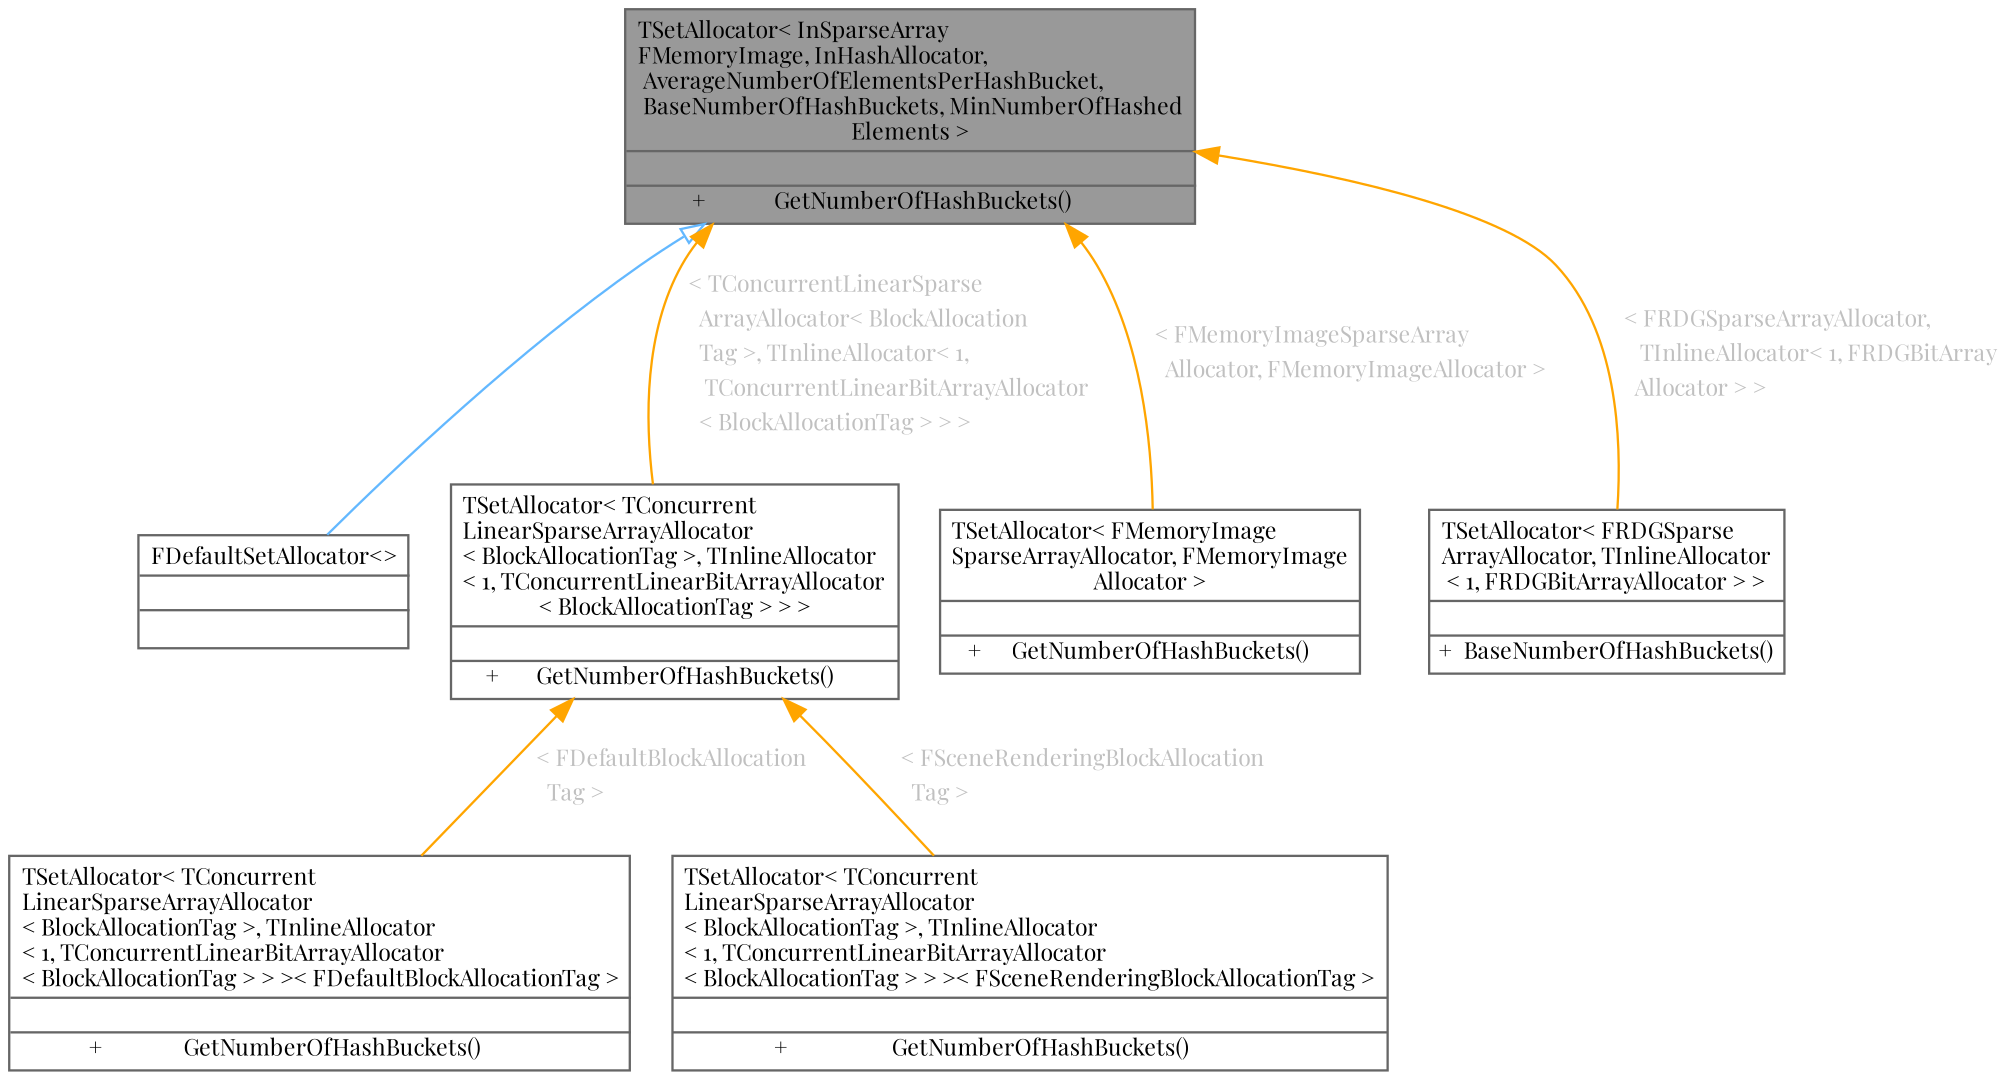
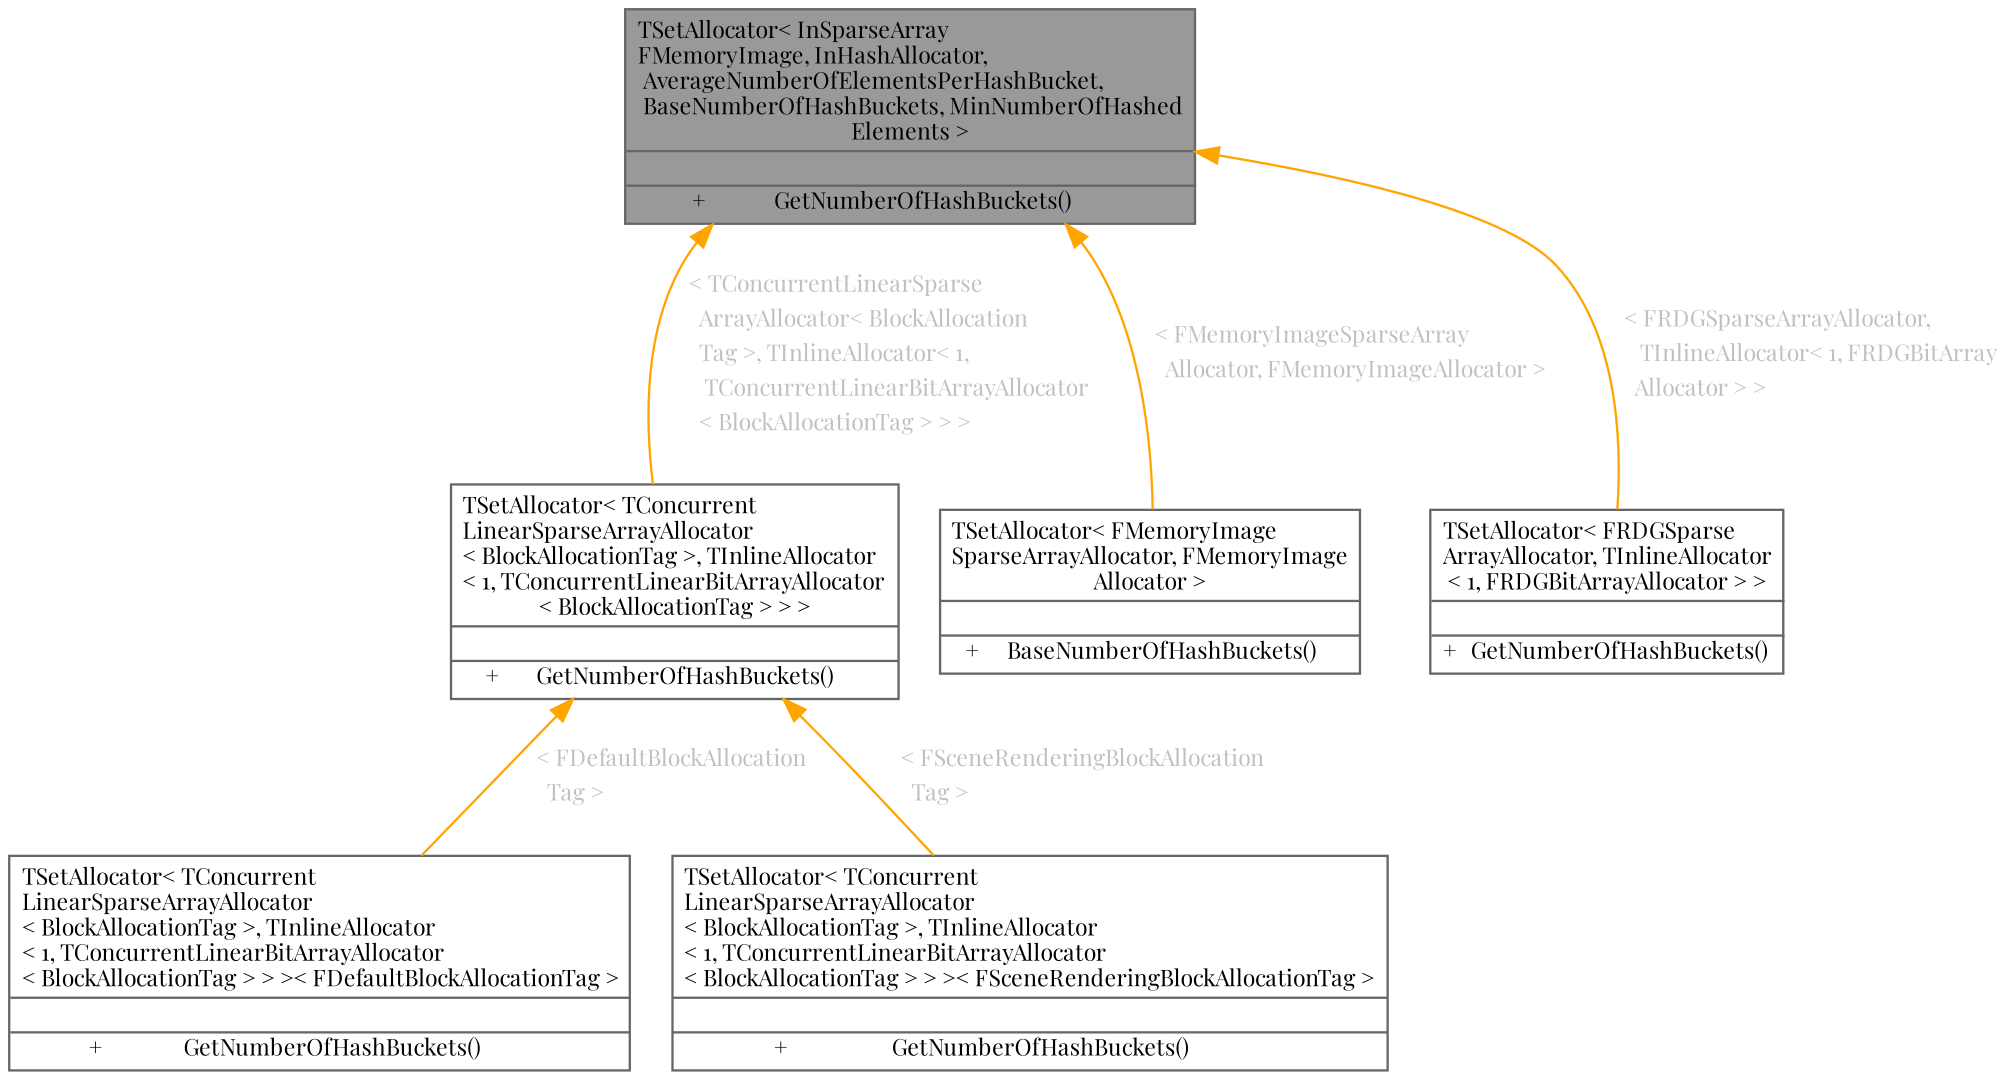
(273, 592) -> none
(1162, 652) -> (1163, 652)
(1619, 652) -> (1621, 652)
